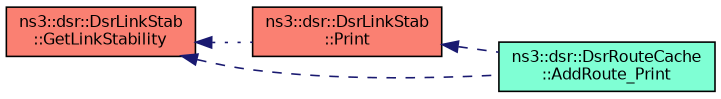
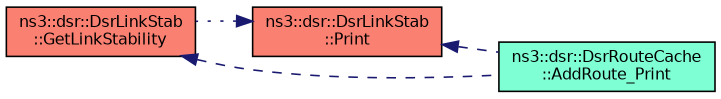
(232, 42) -> (216, 21)
